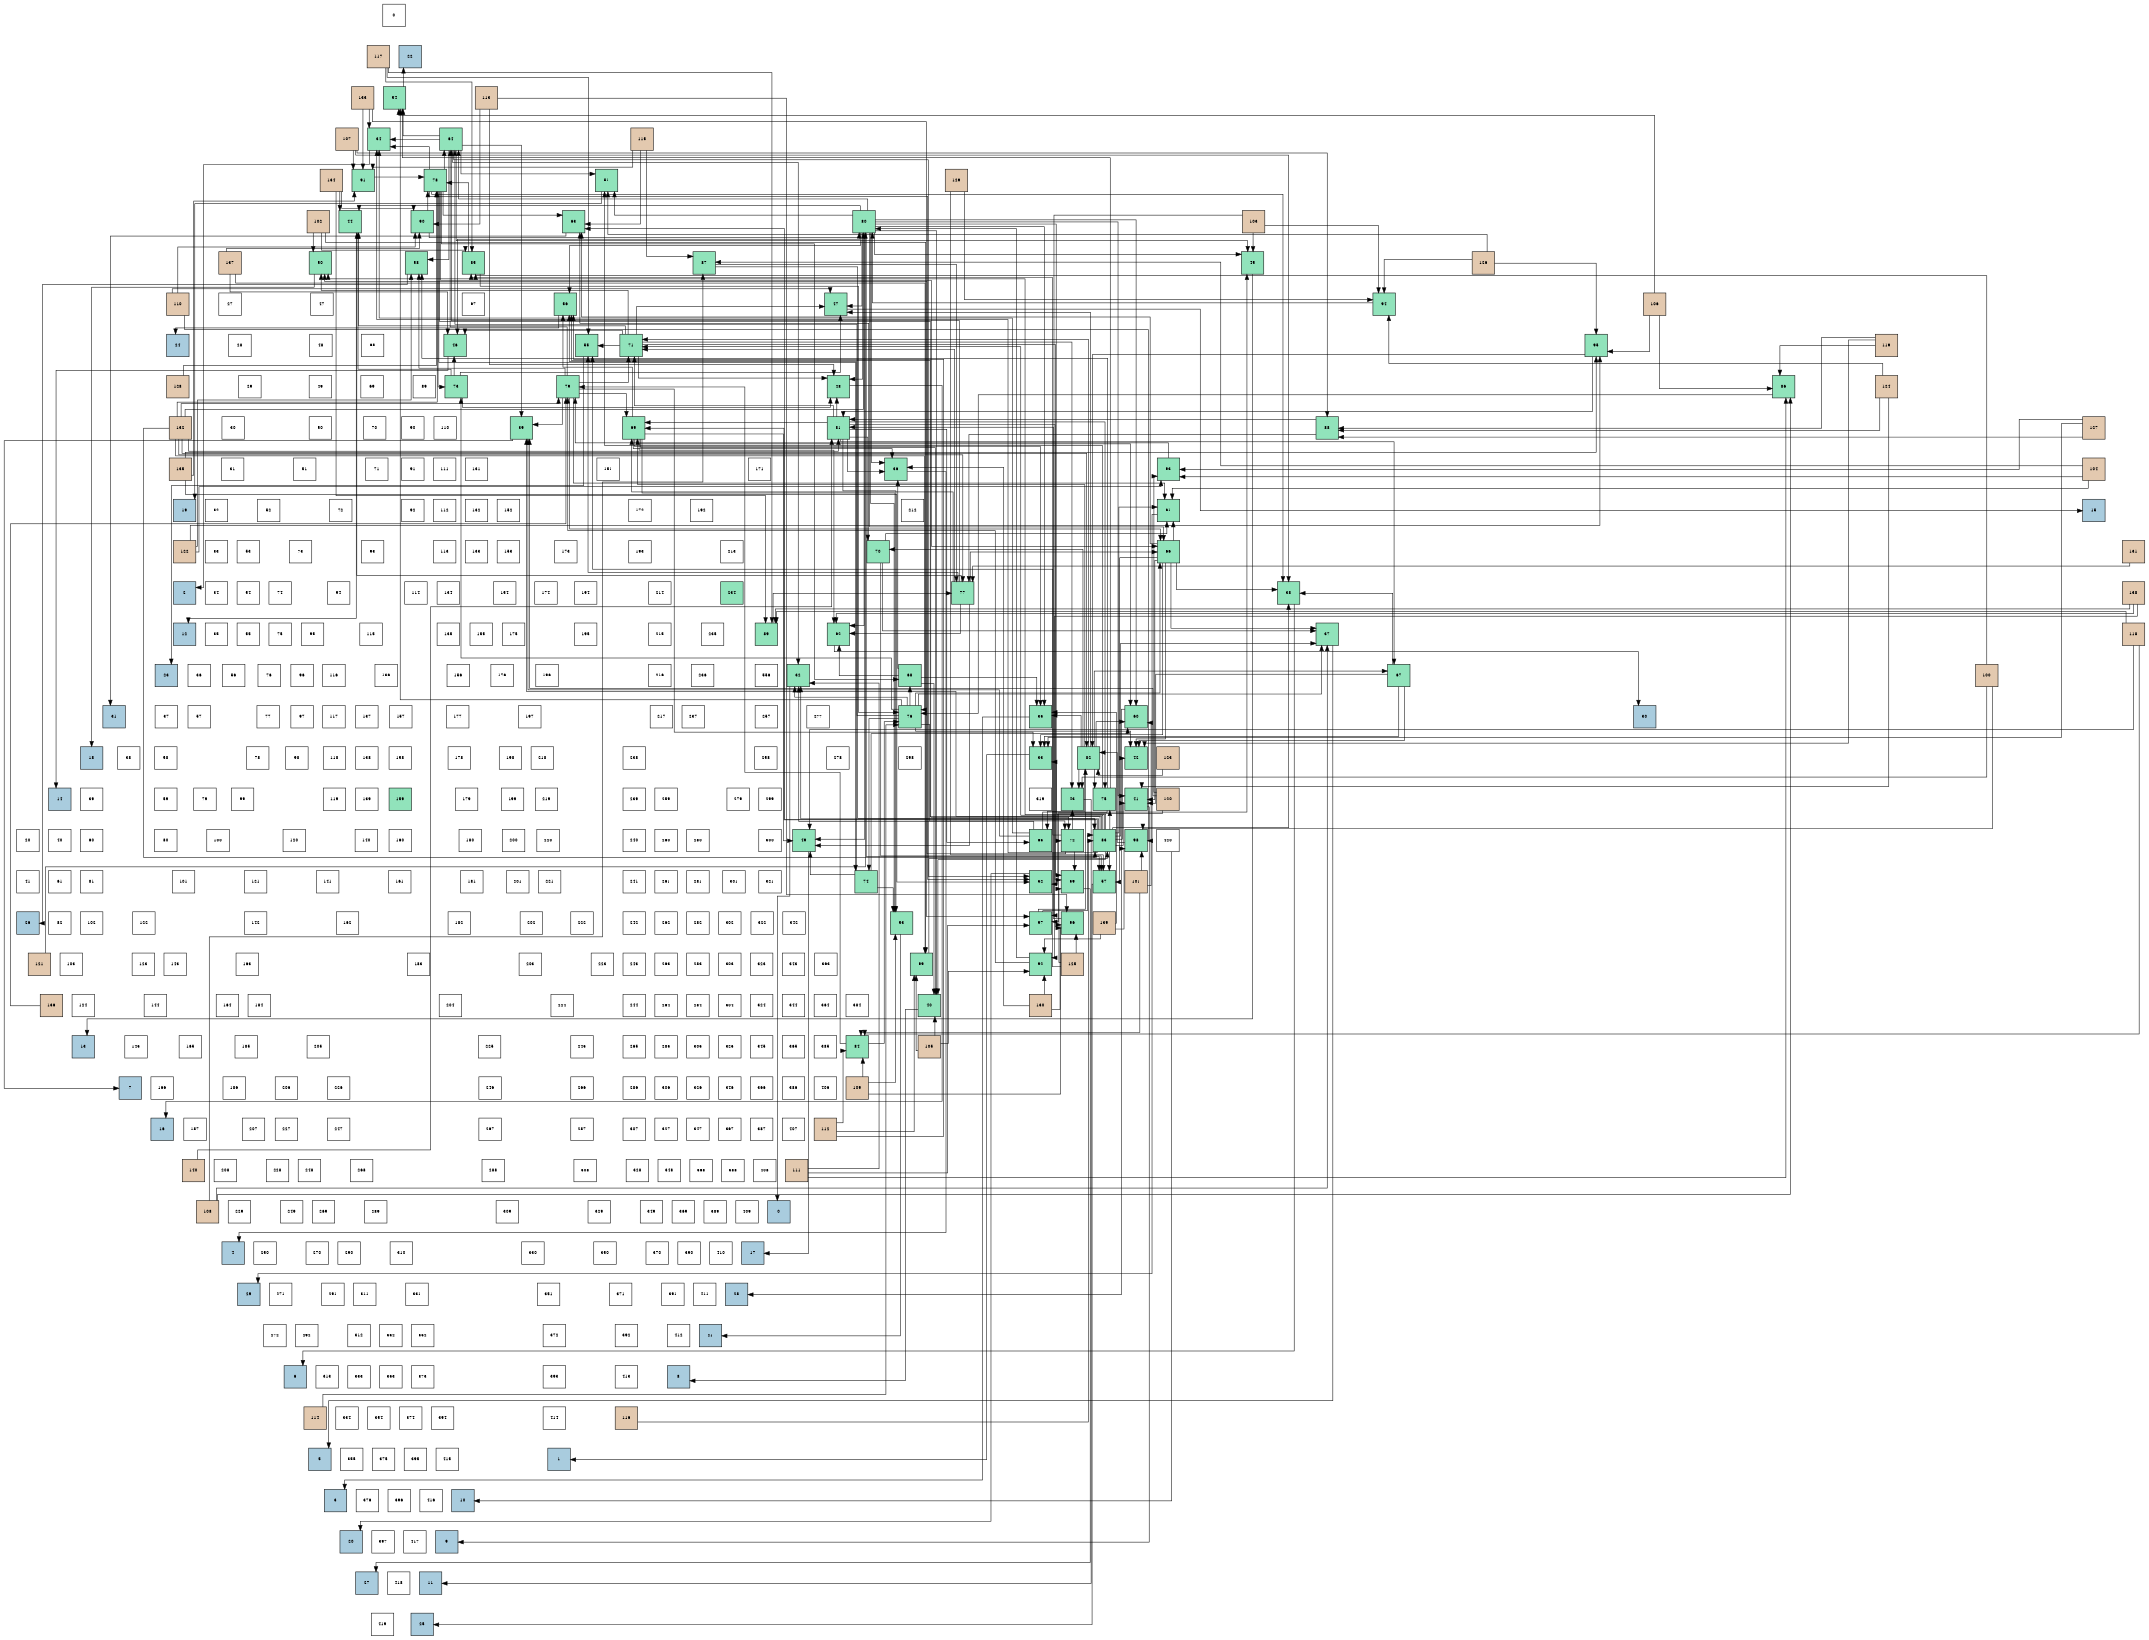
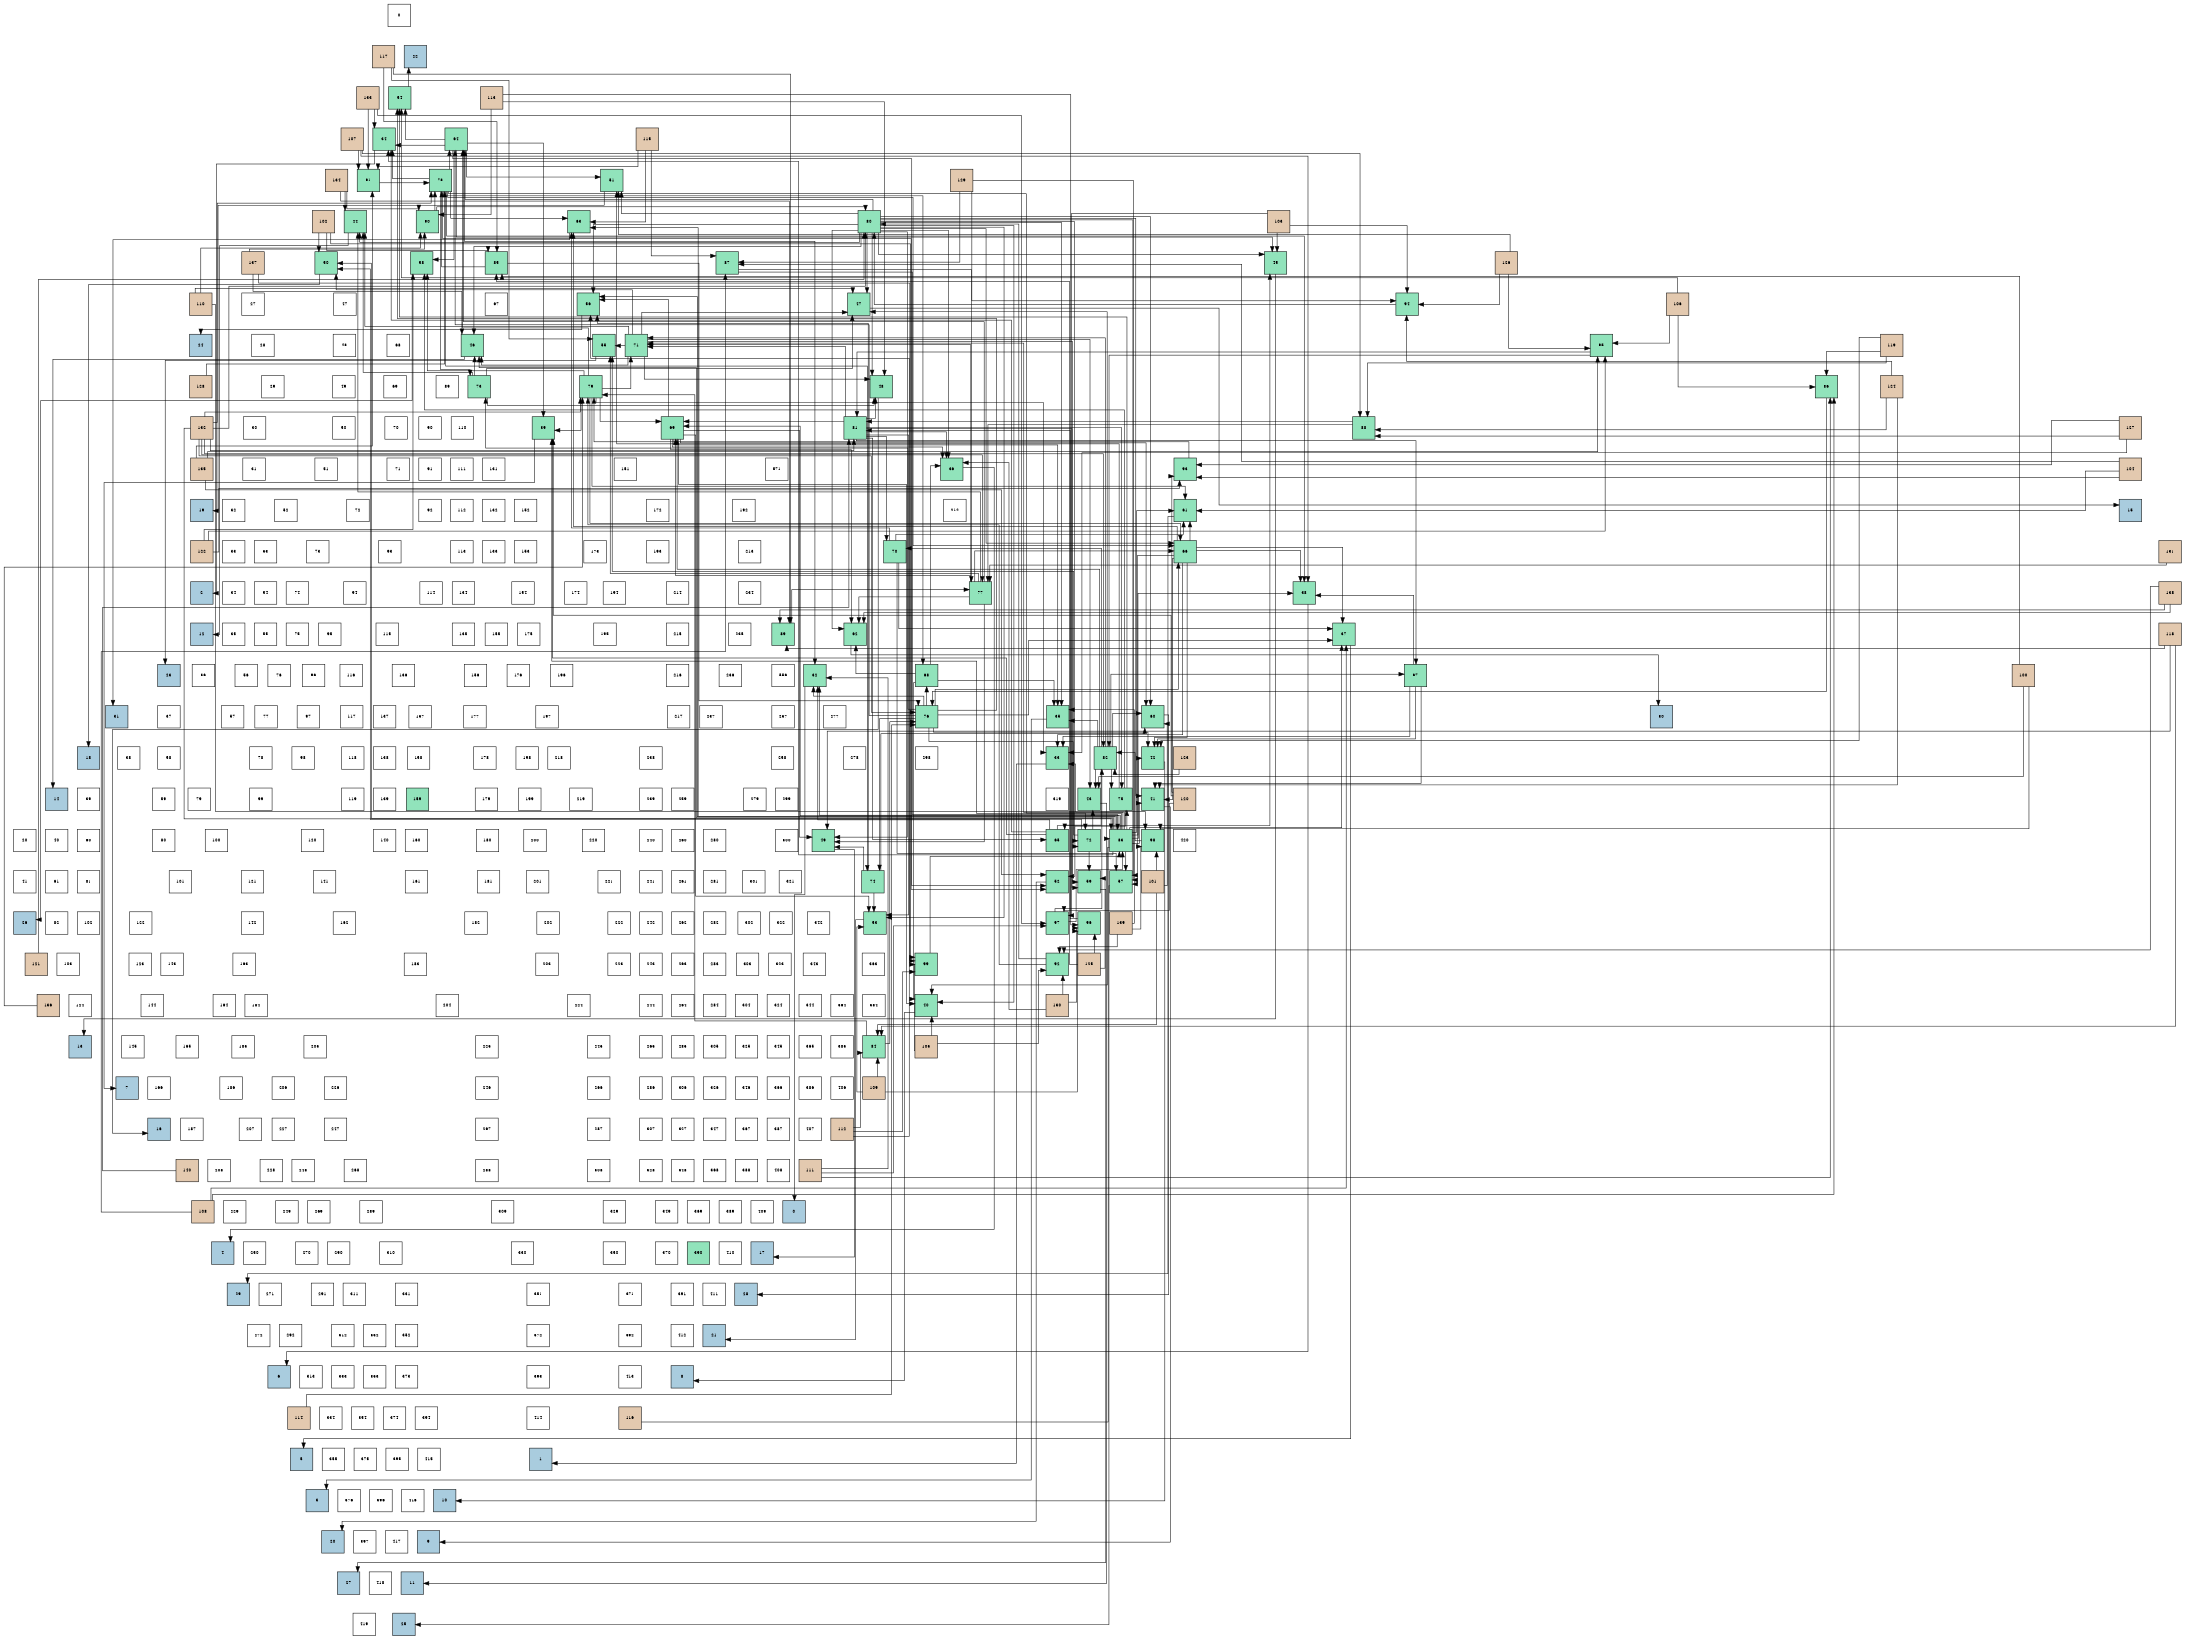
none -> (887, 262)
(760, 469) -> (777, 469)
(732, 593) -> (750, 593)
none -> (696, 696)
(689, 1253) -> (698, 1253)
(1172, 1489) -> (1165, 1483)
